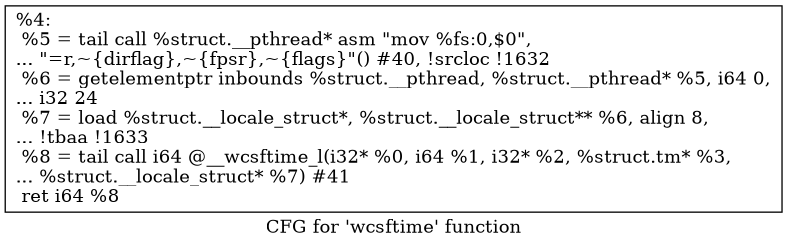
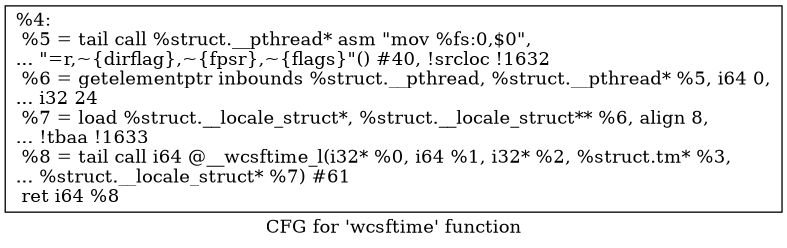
(183, 177) -> (183, 177)
